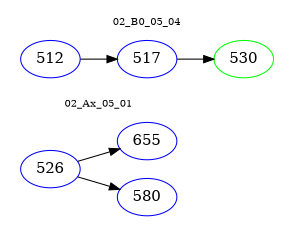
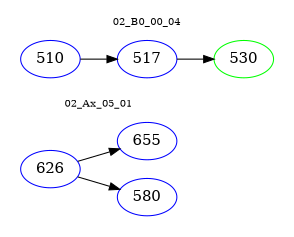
(147, 22) -> (147, 22)
(50, 59) -> (50, 59)
(50, 169) -> (50, 169)
